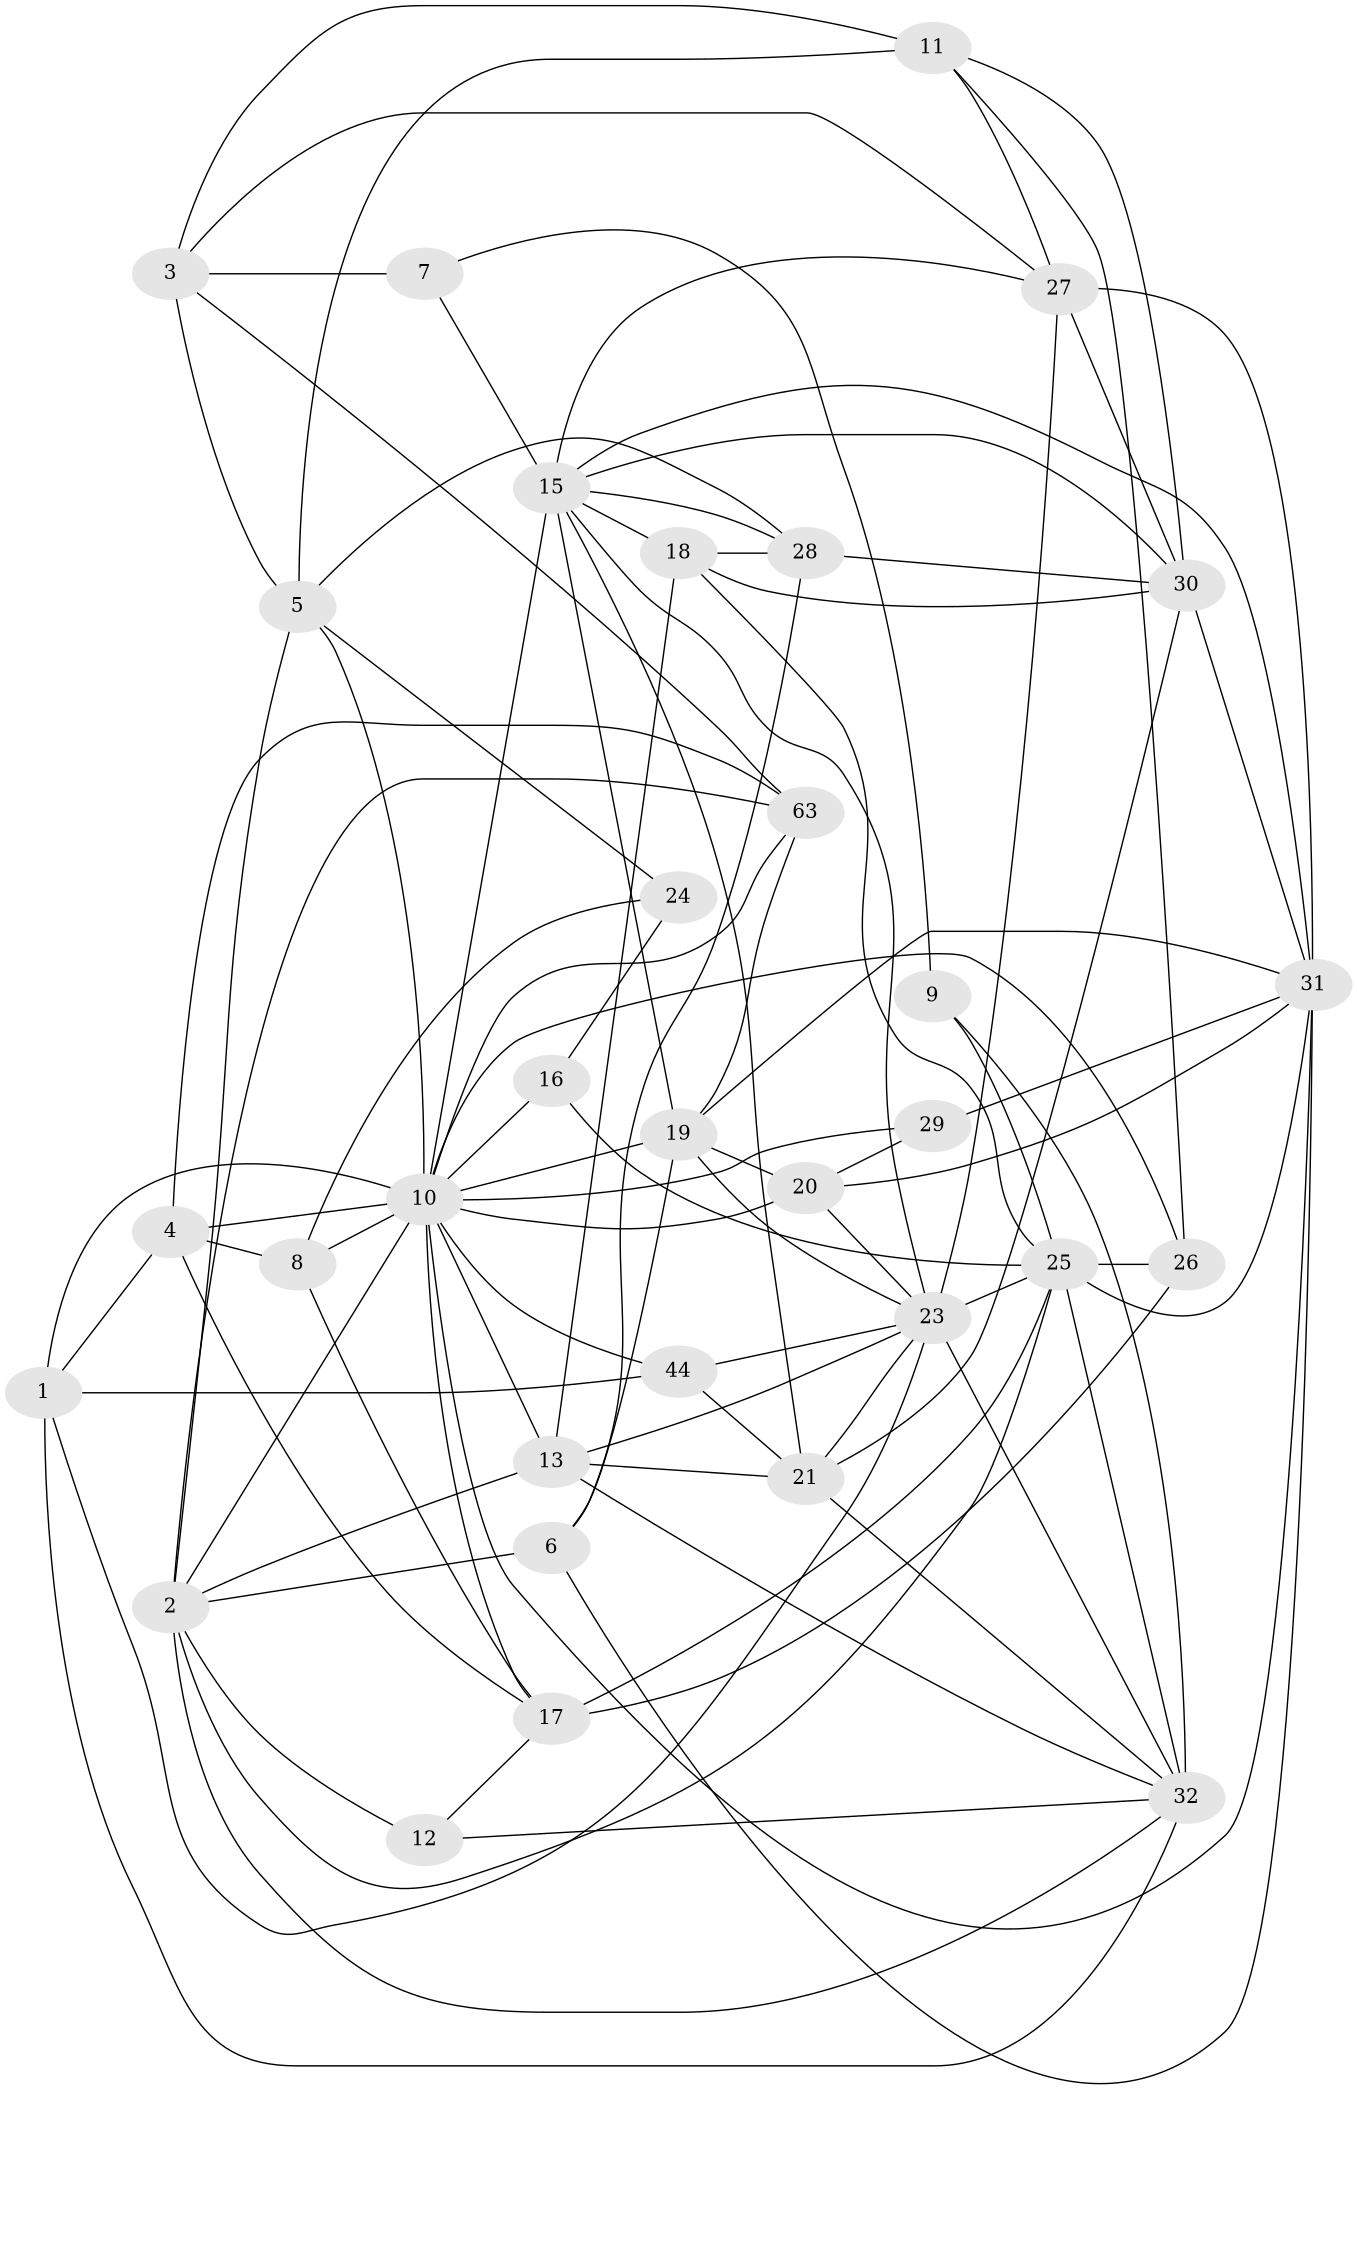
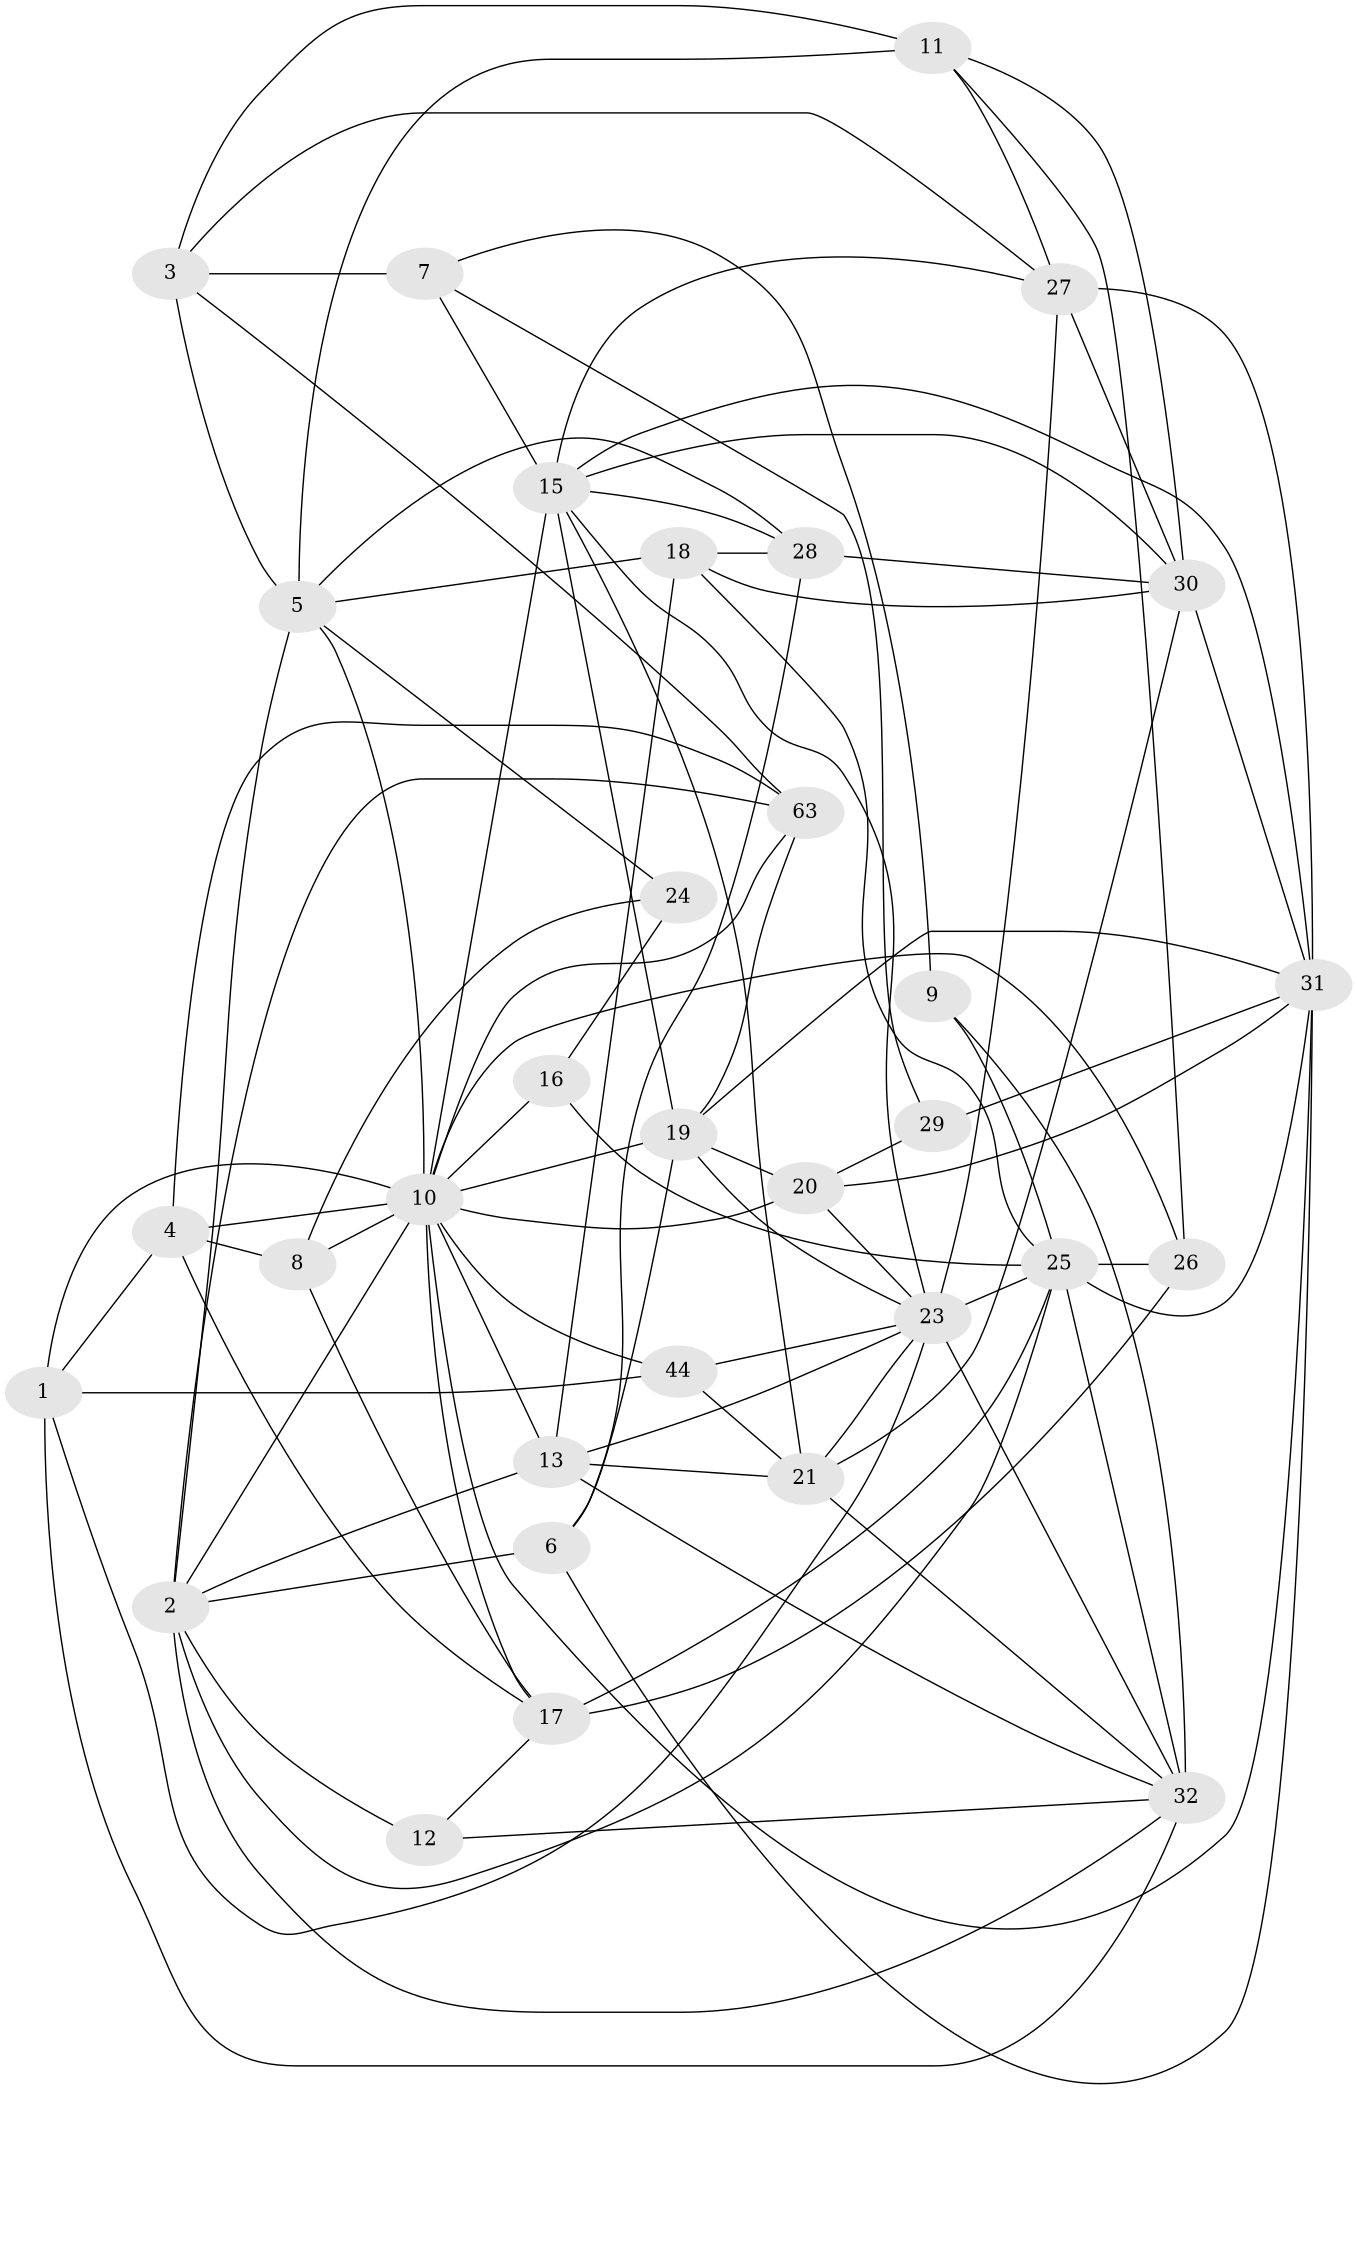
(615, 521) -> (488, 580)
(682, 1181) -> (867, 585)
